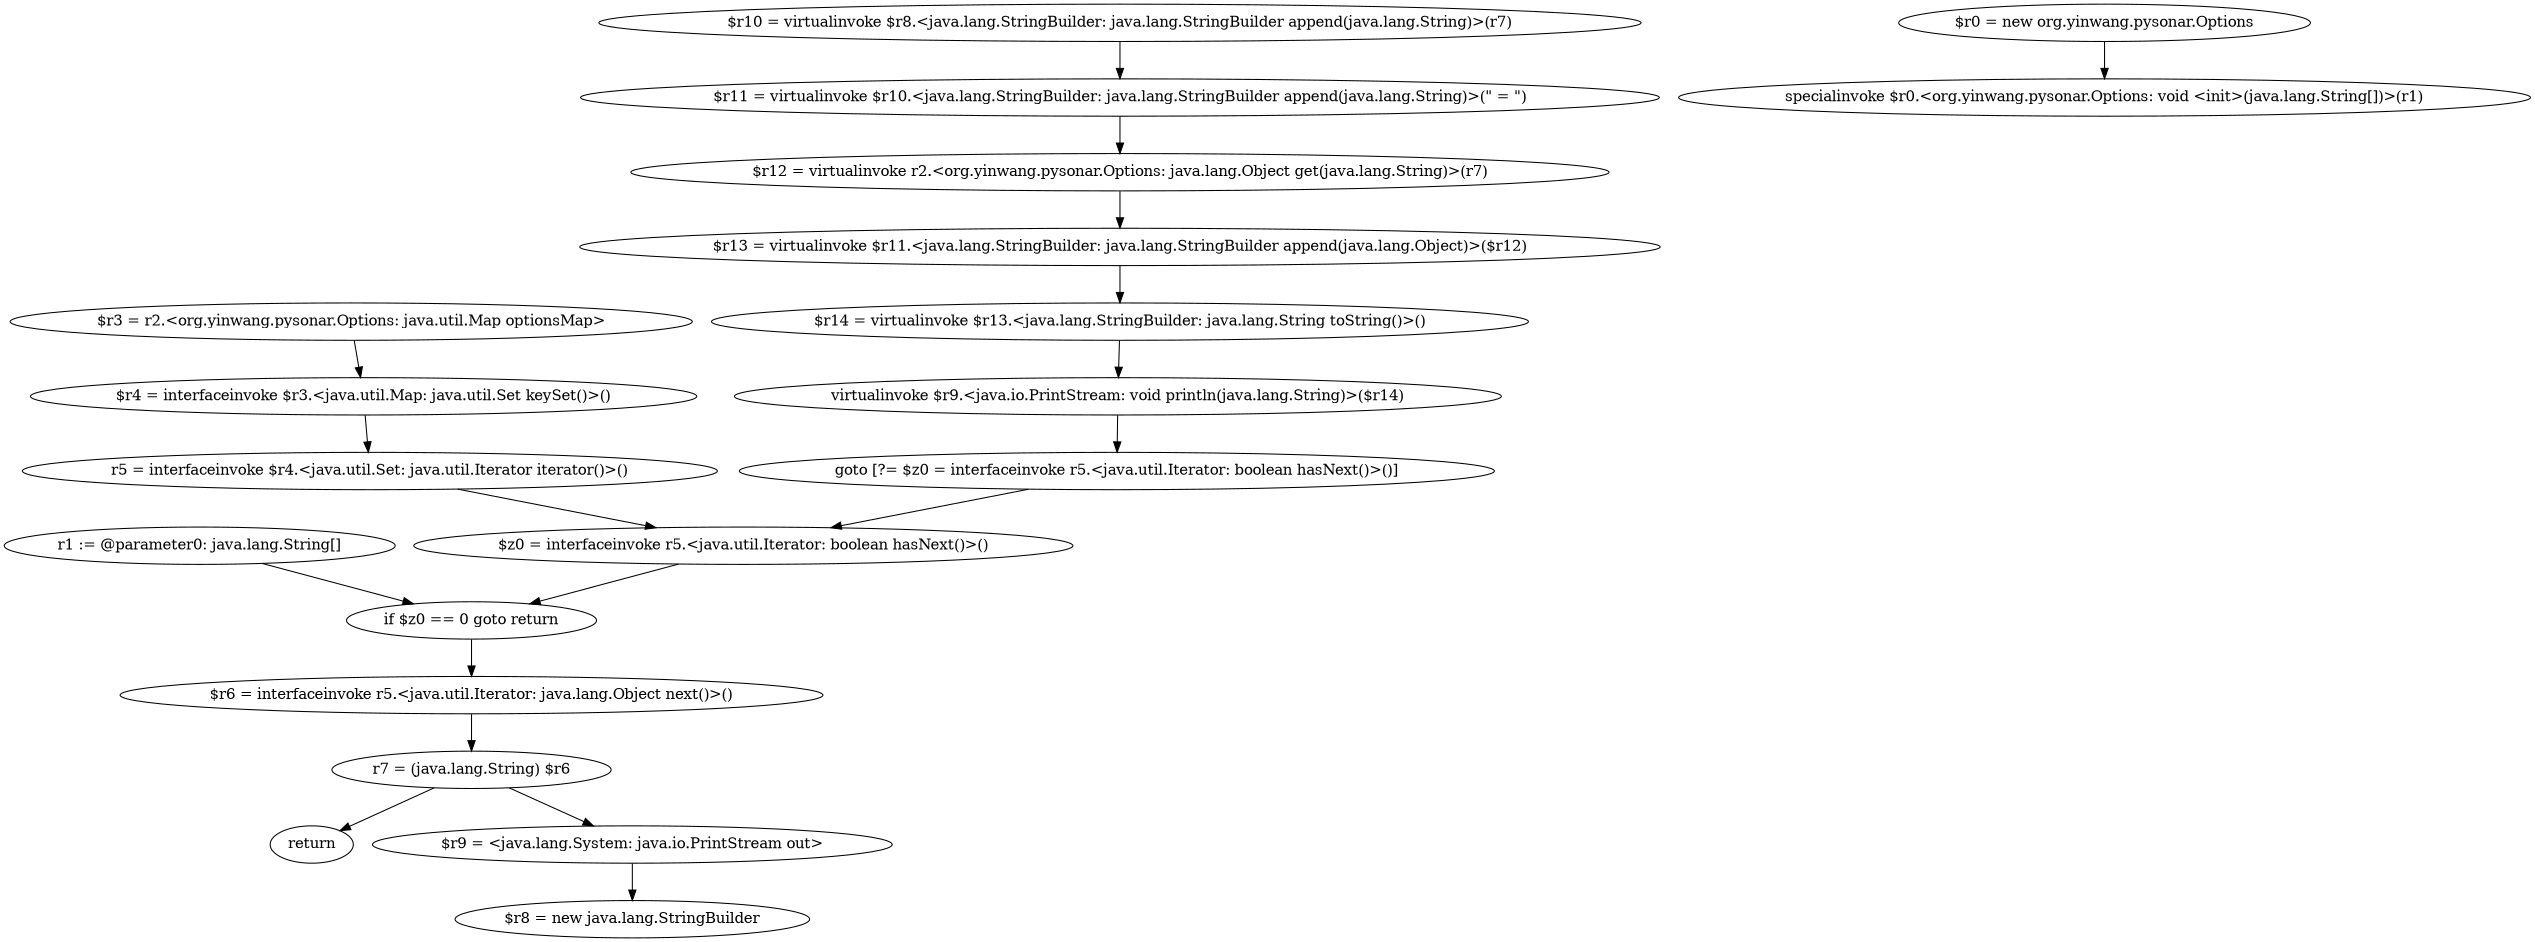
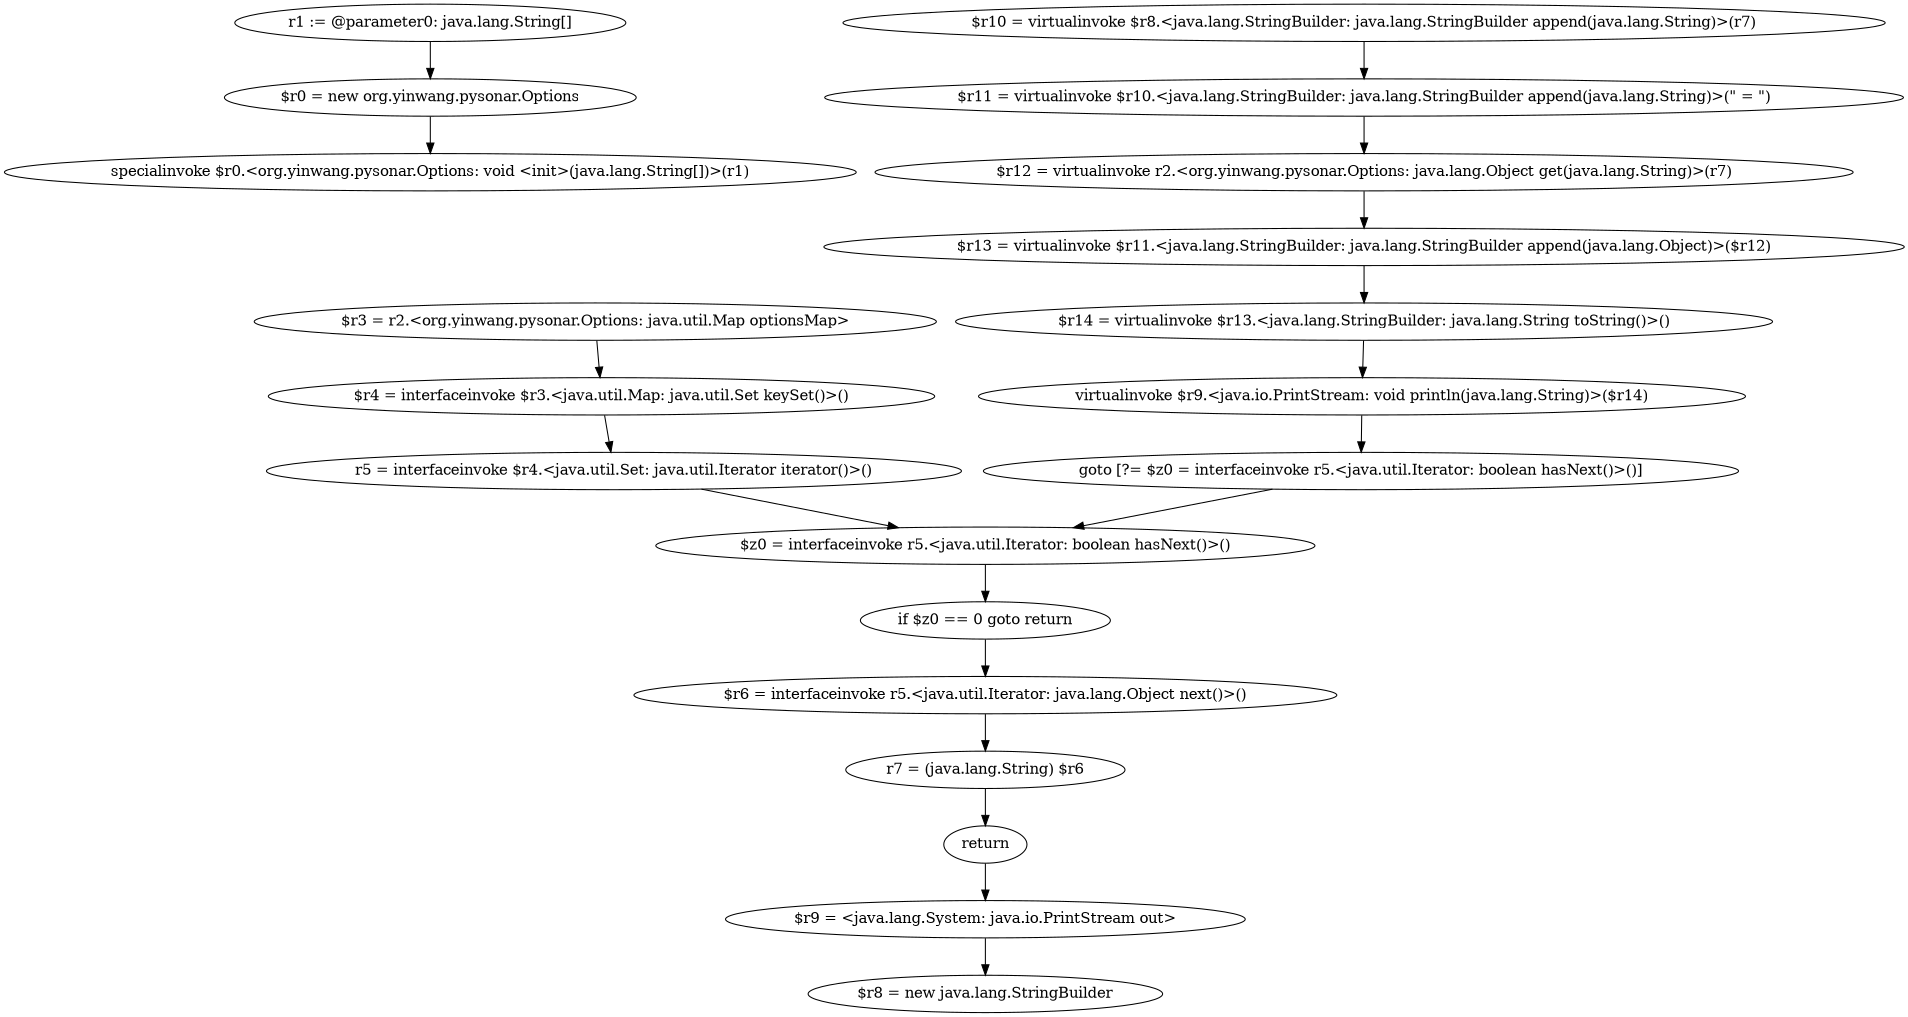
(333, 582) -> (430, 55)
(547, 805) -> (985, 877)
